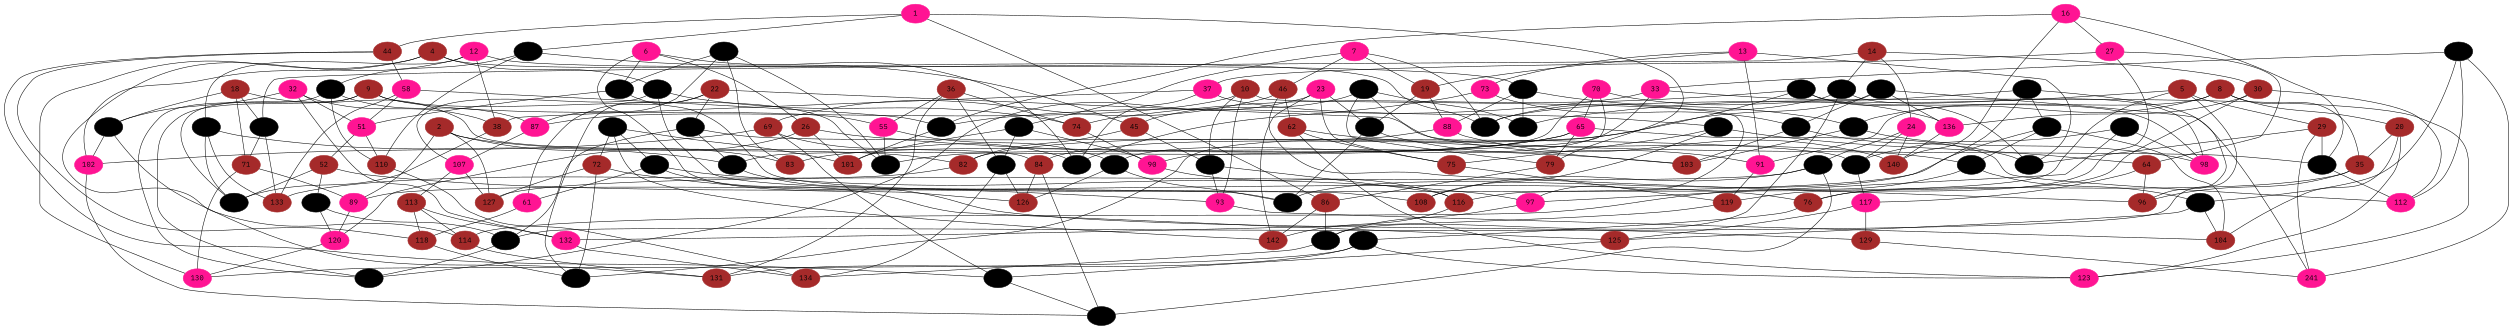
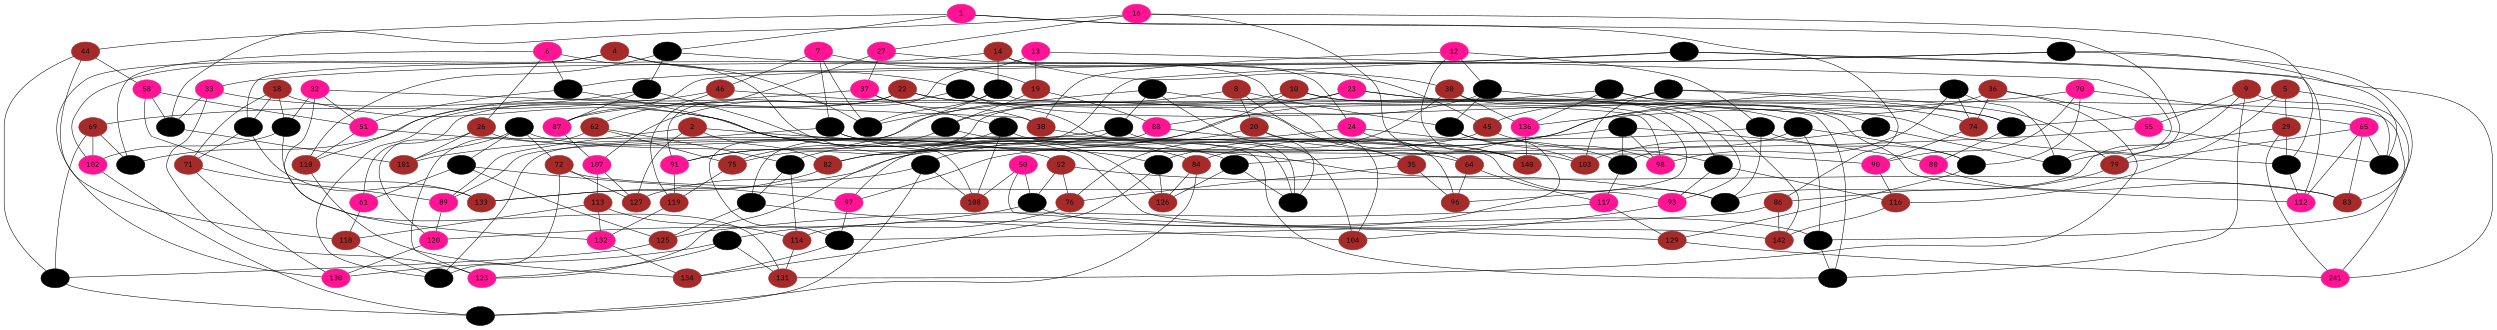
(1485, 89) -> none
none -> (1023, 165)
none -> (1934, 165)
